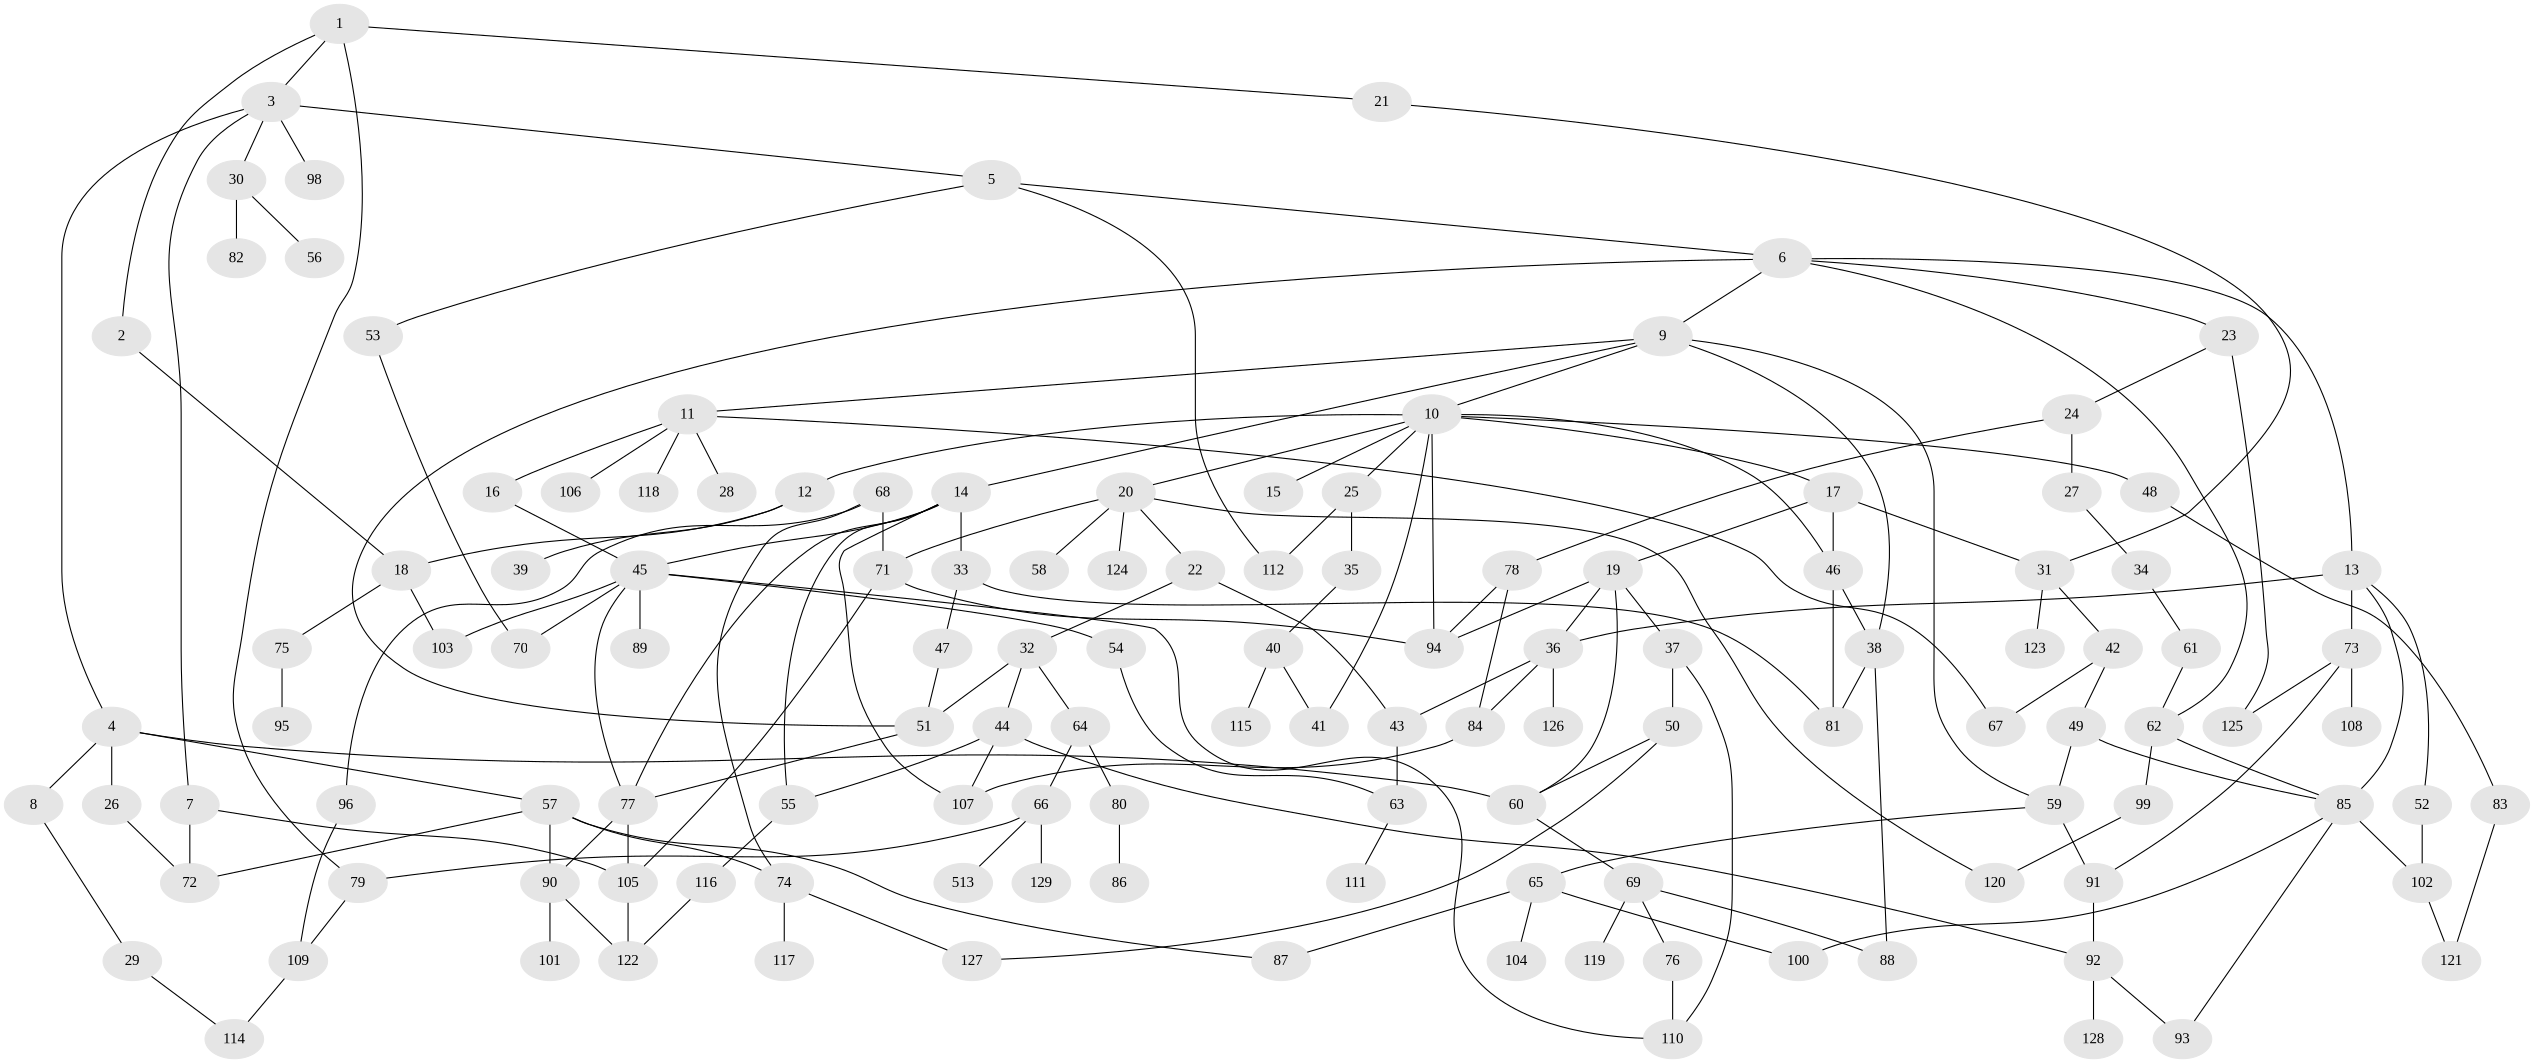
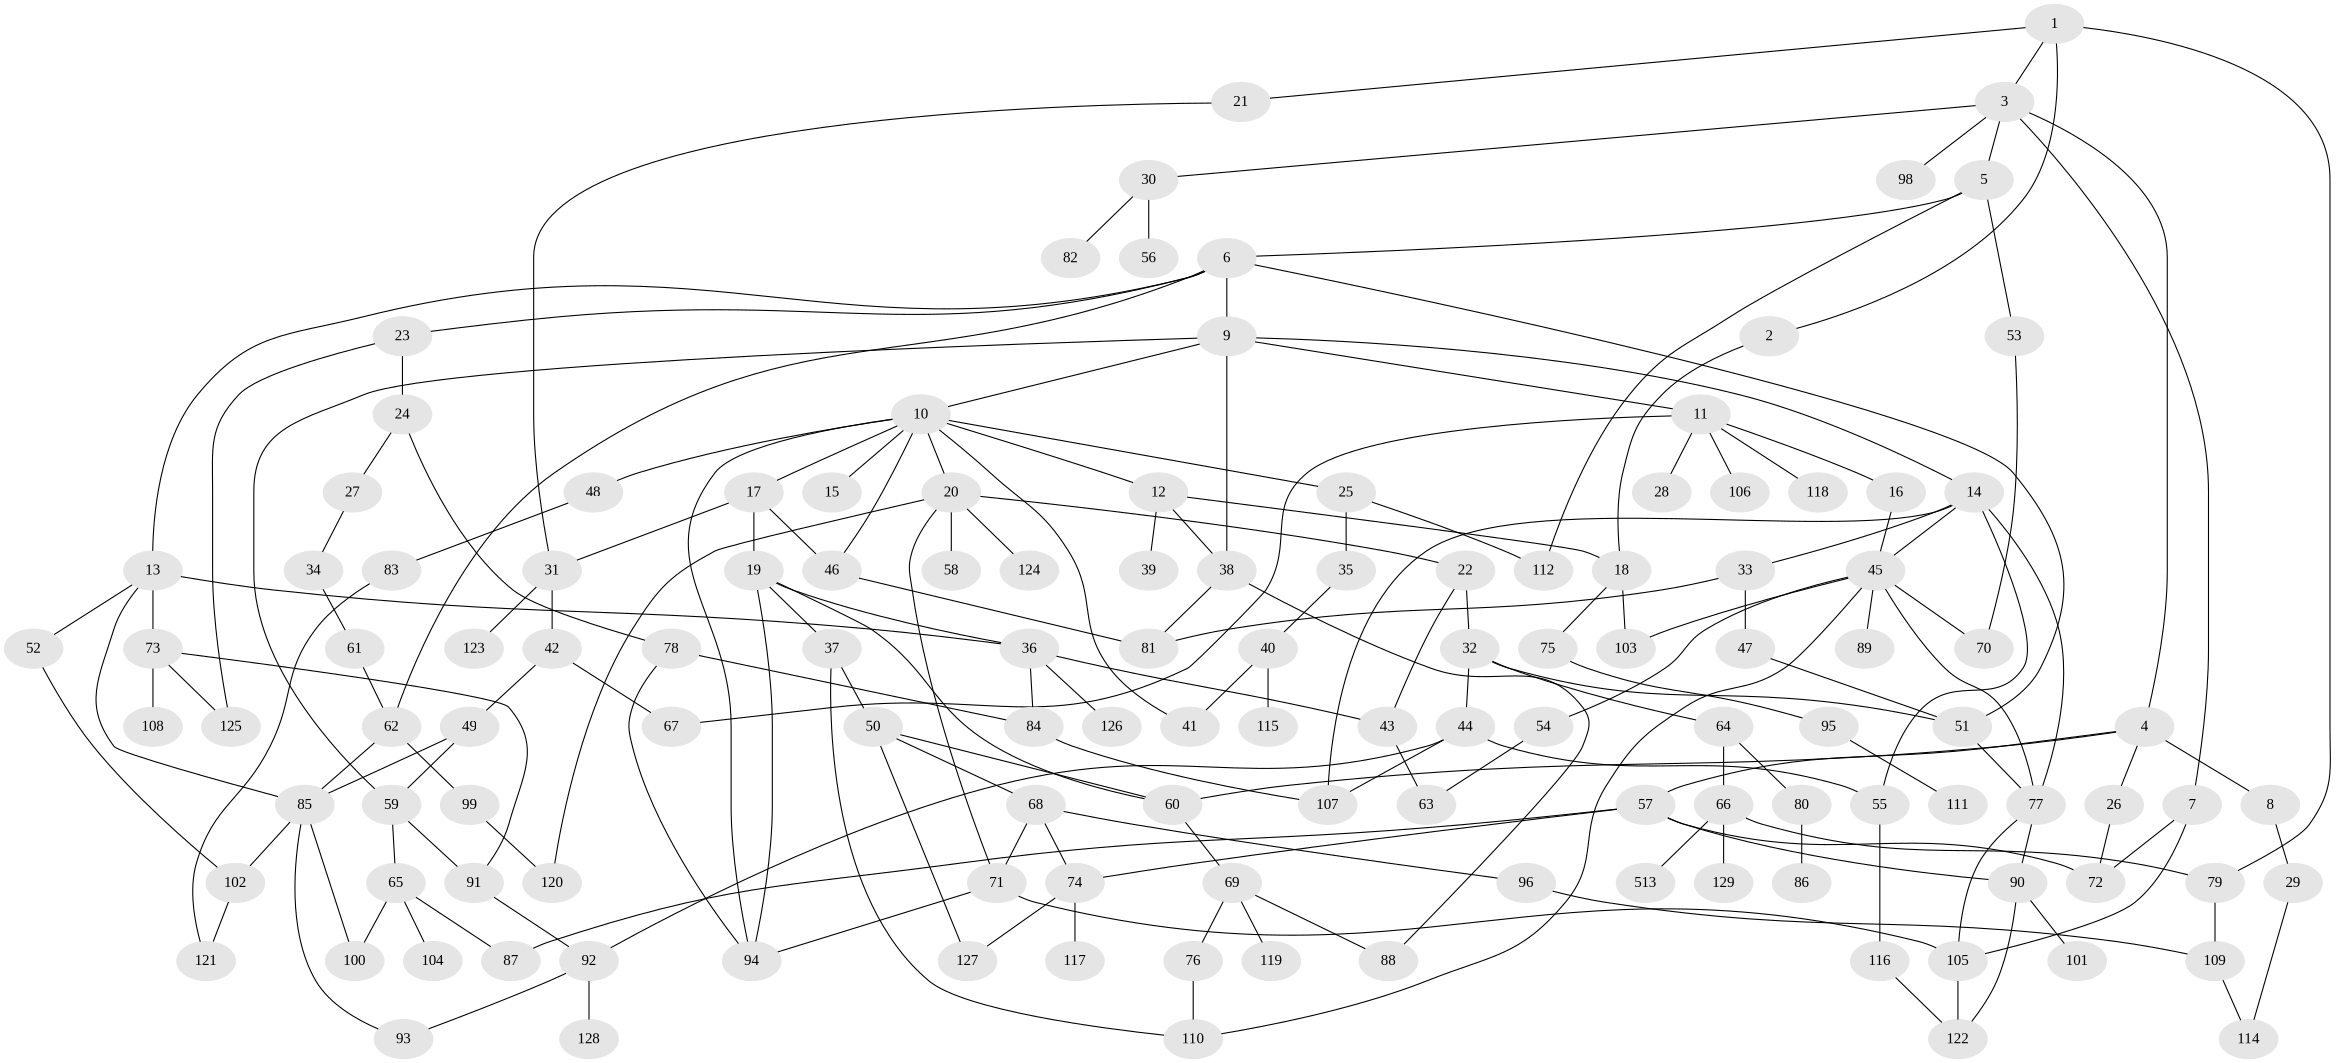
(1857, 616) -> (1193, 532)
none -> (946, 762)
(1376, 844) -> (1898, 768)
